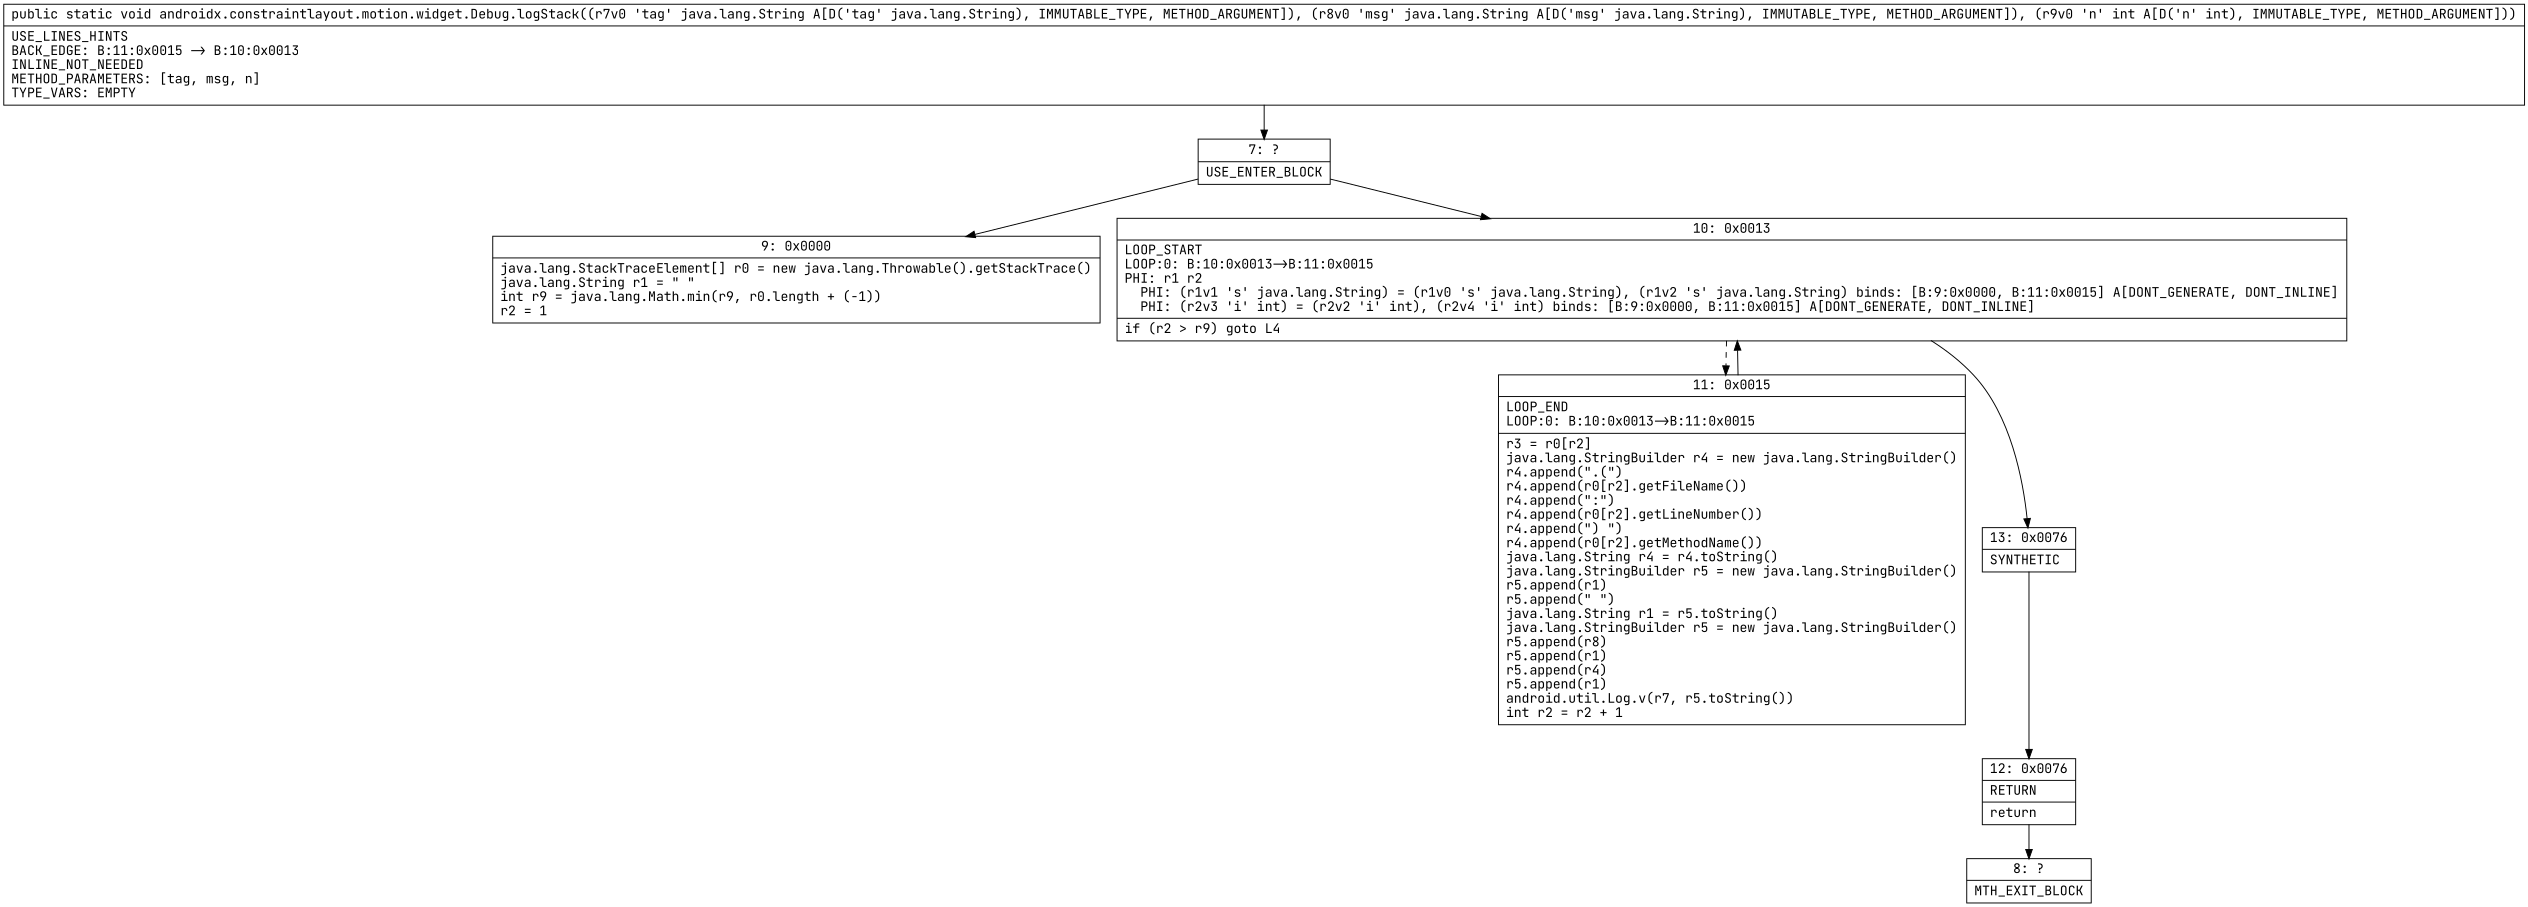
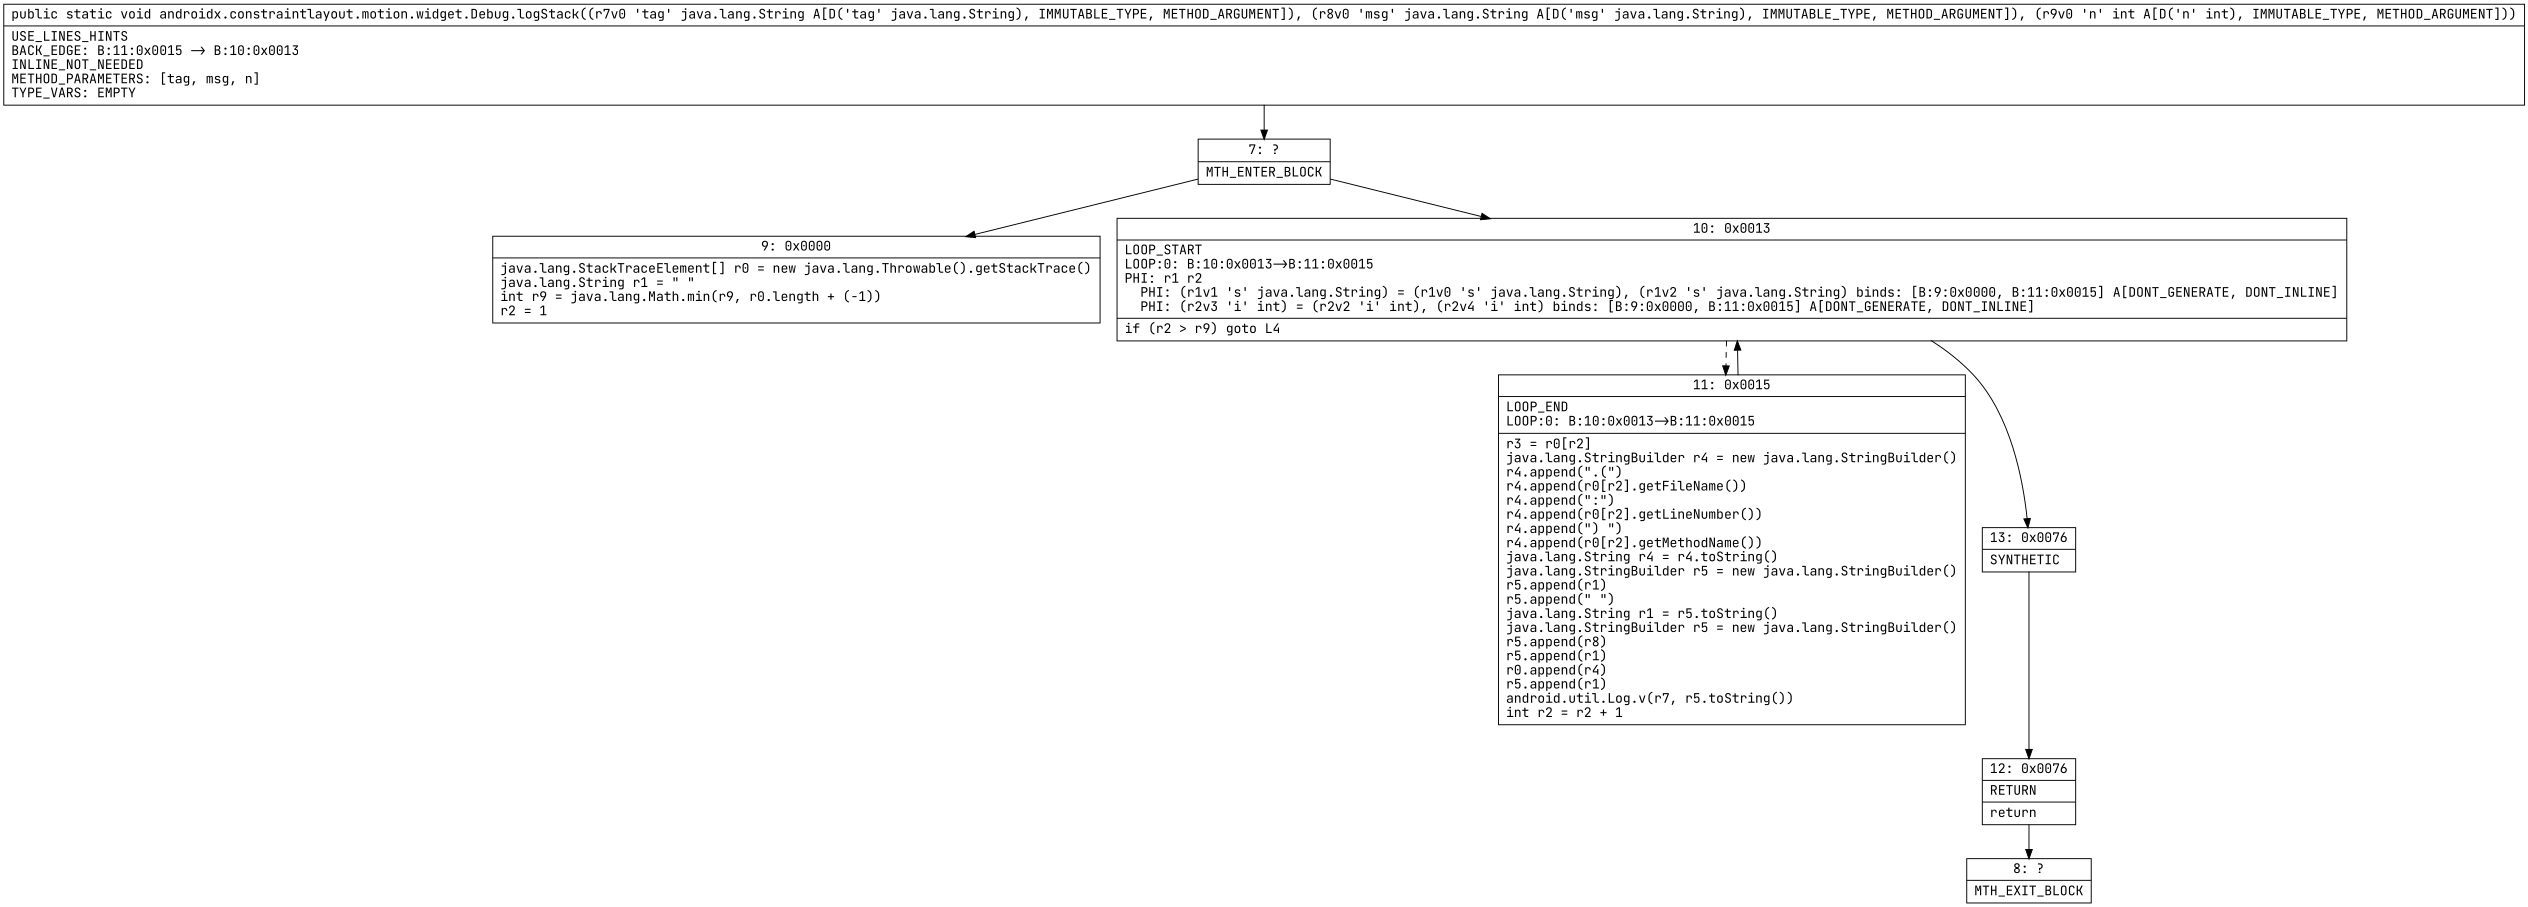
(1264, 173) -> (1264, 173)
(1557, 671) -> (1557, 671)
